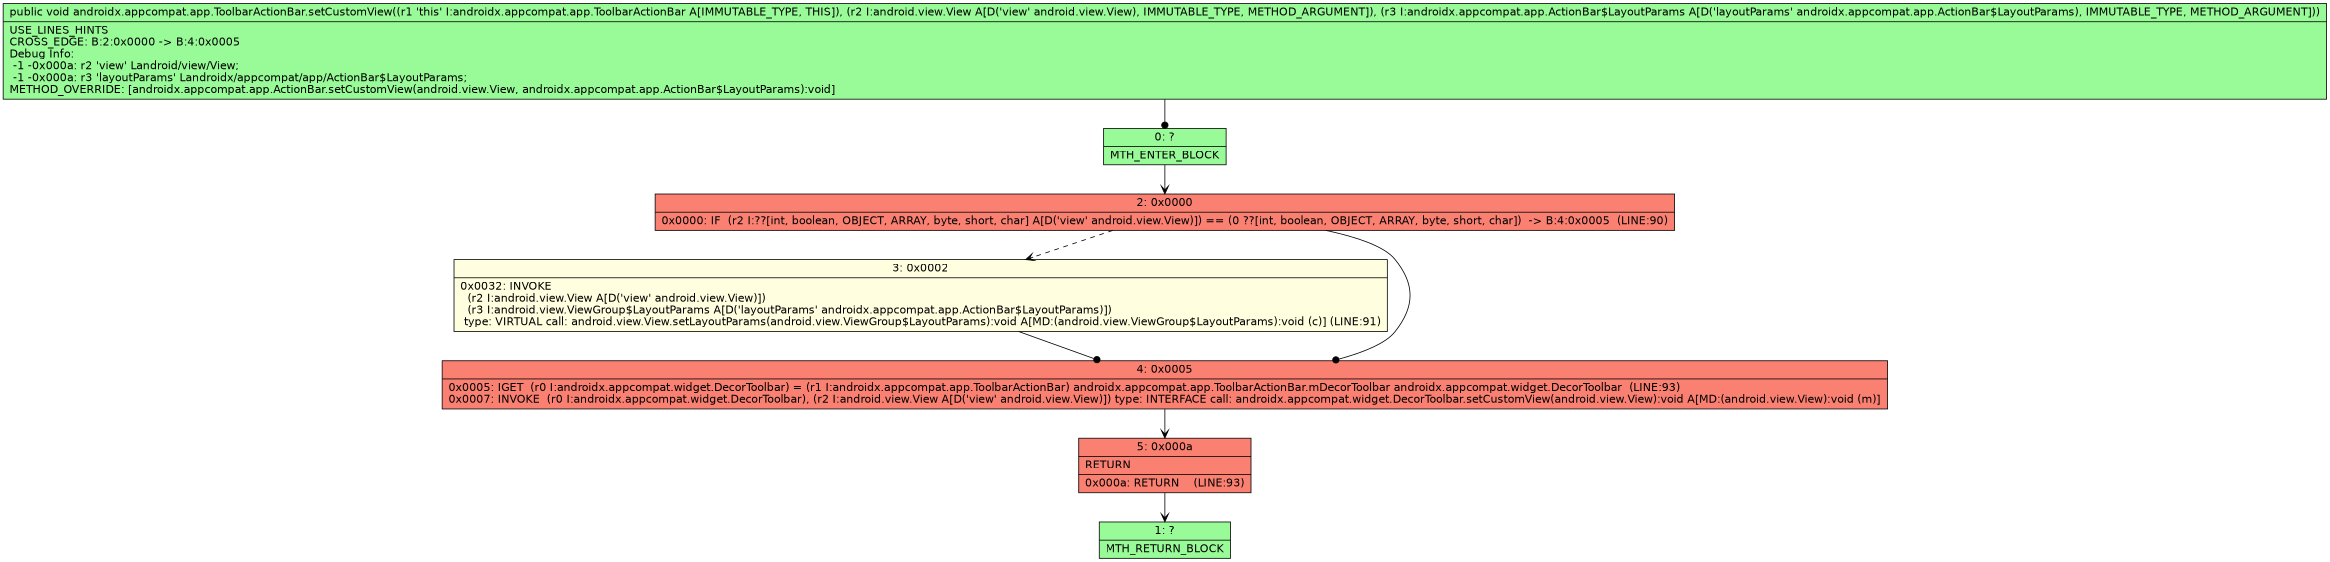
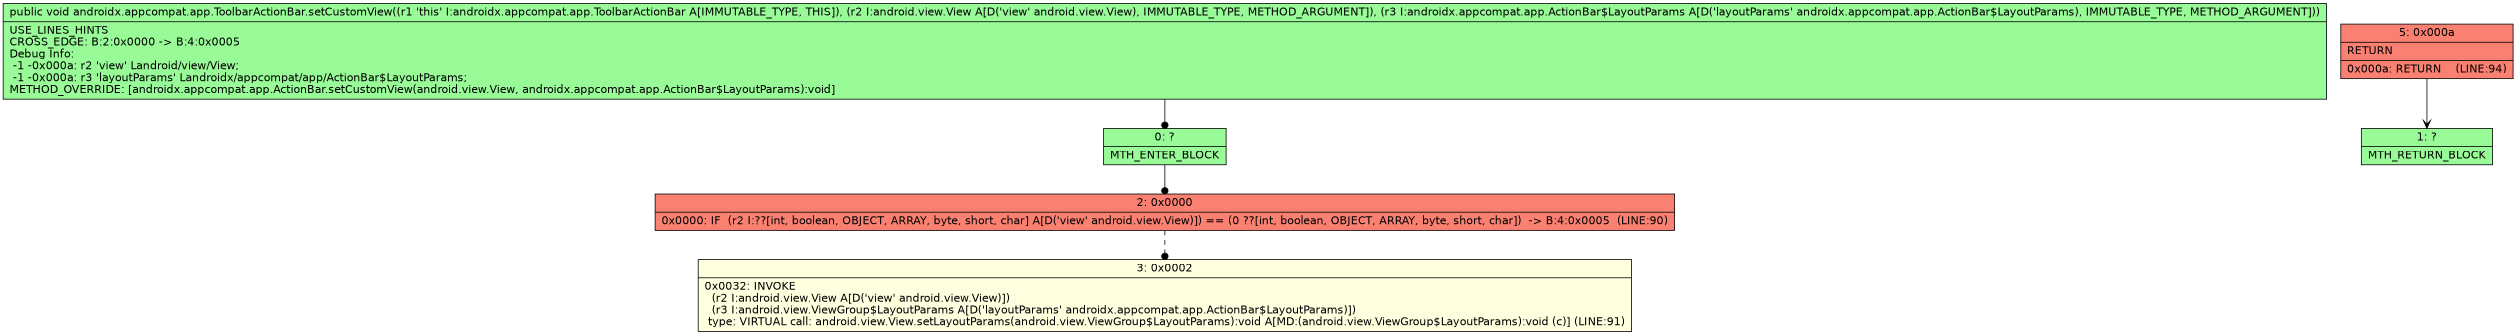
(1165, 175) -> (1165, 176)
(1073, 244) -> (1165, 242)
(1165, 385) -> none
(1165, 483) -> (2427, 69)
